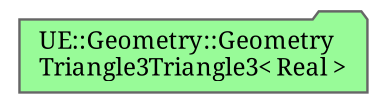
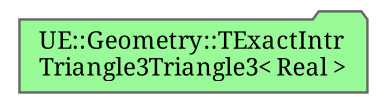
(193, 56) -> (193, 56)
